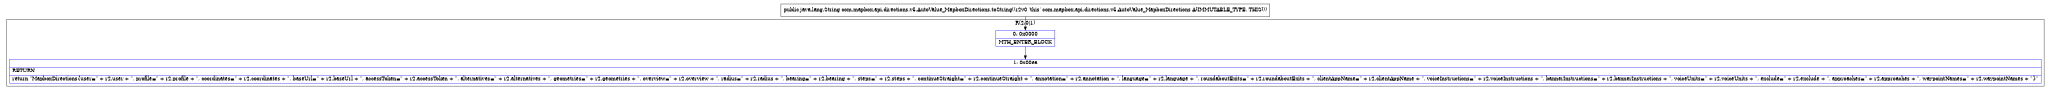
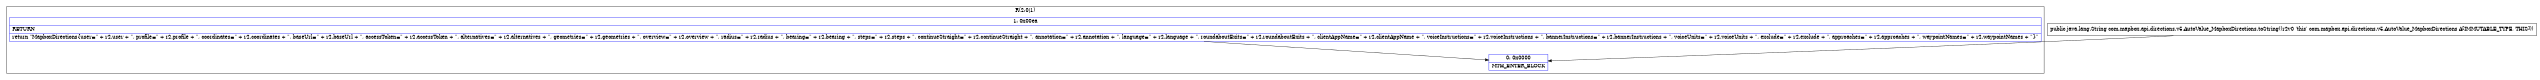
(1025, 51) -> (1345, 51)
